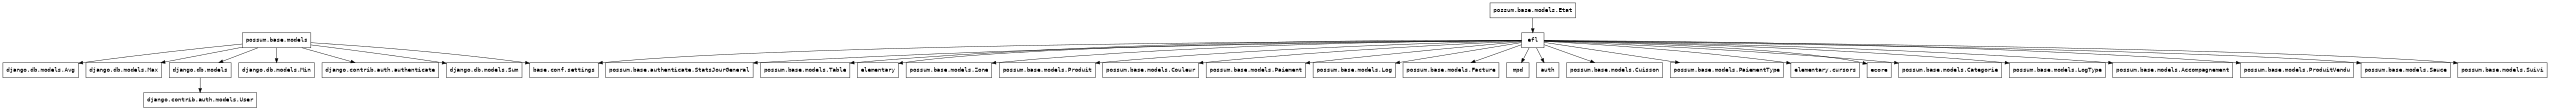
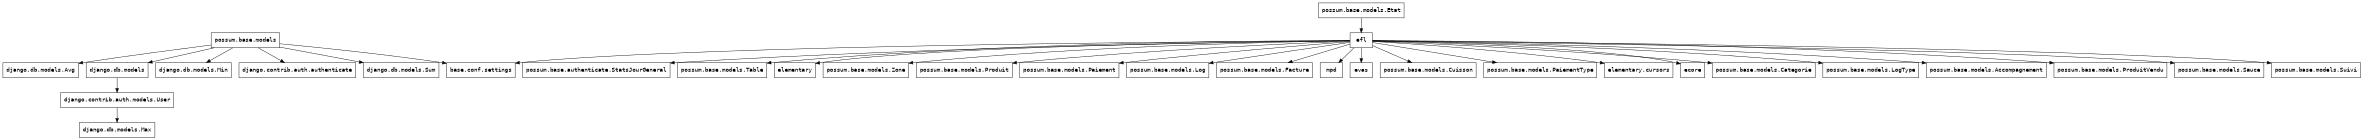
(204, 55) -> (117, 113)
(1151, 70) -> none
(1548, 70) -> (1361, 70)
